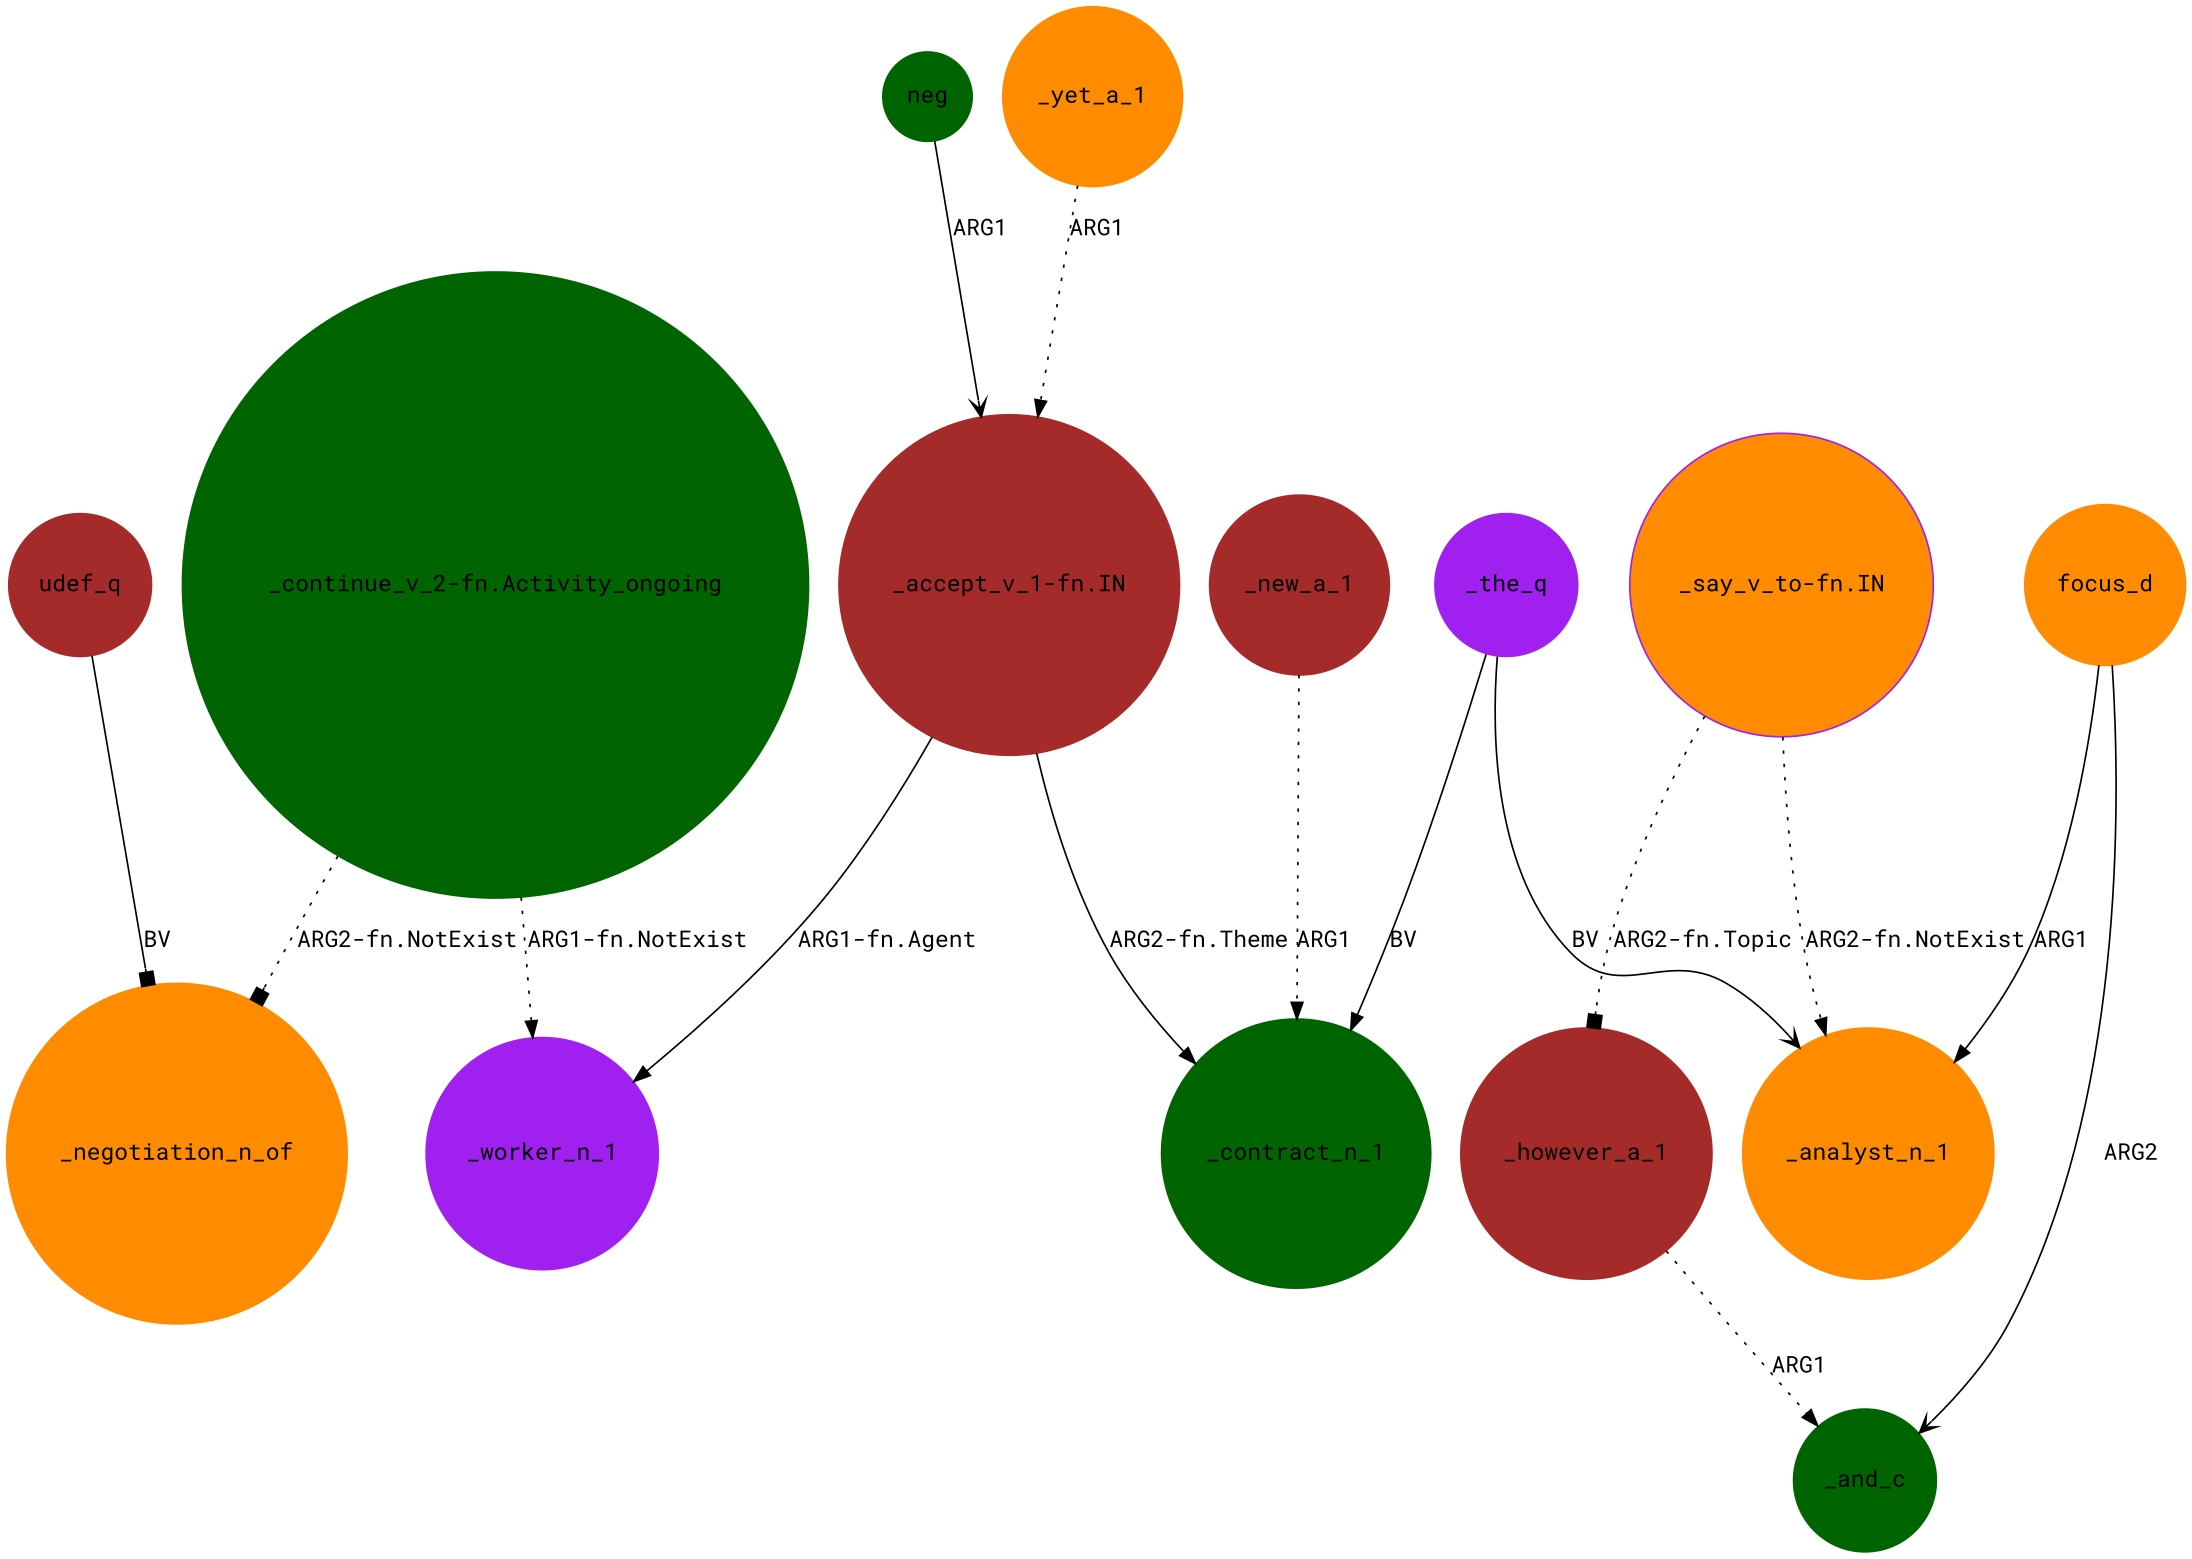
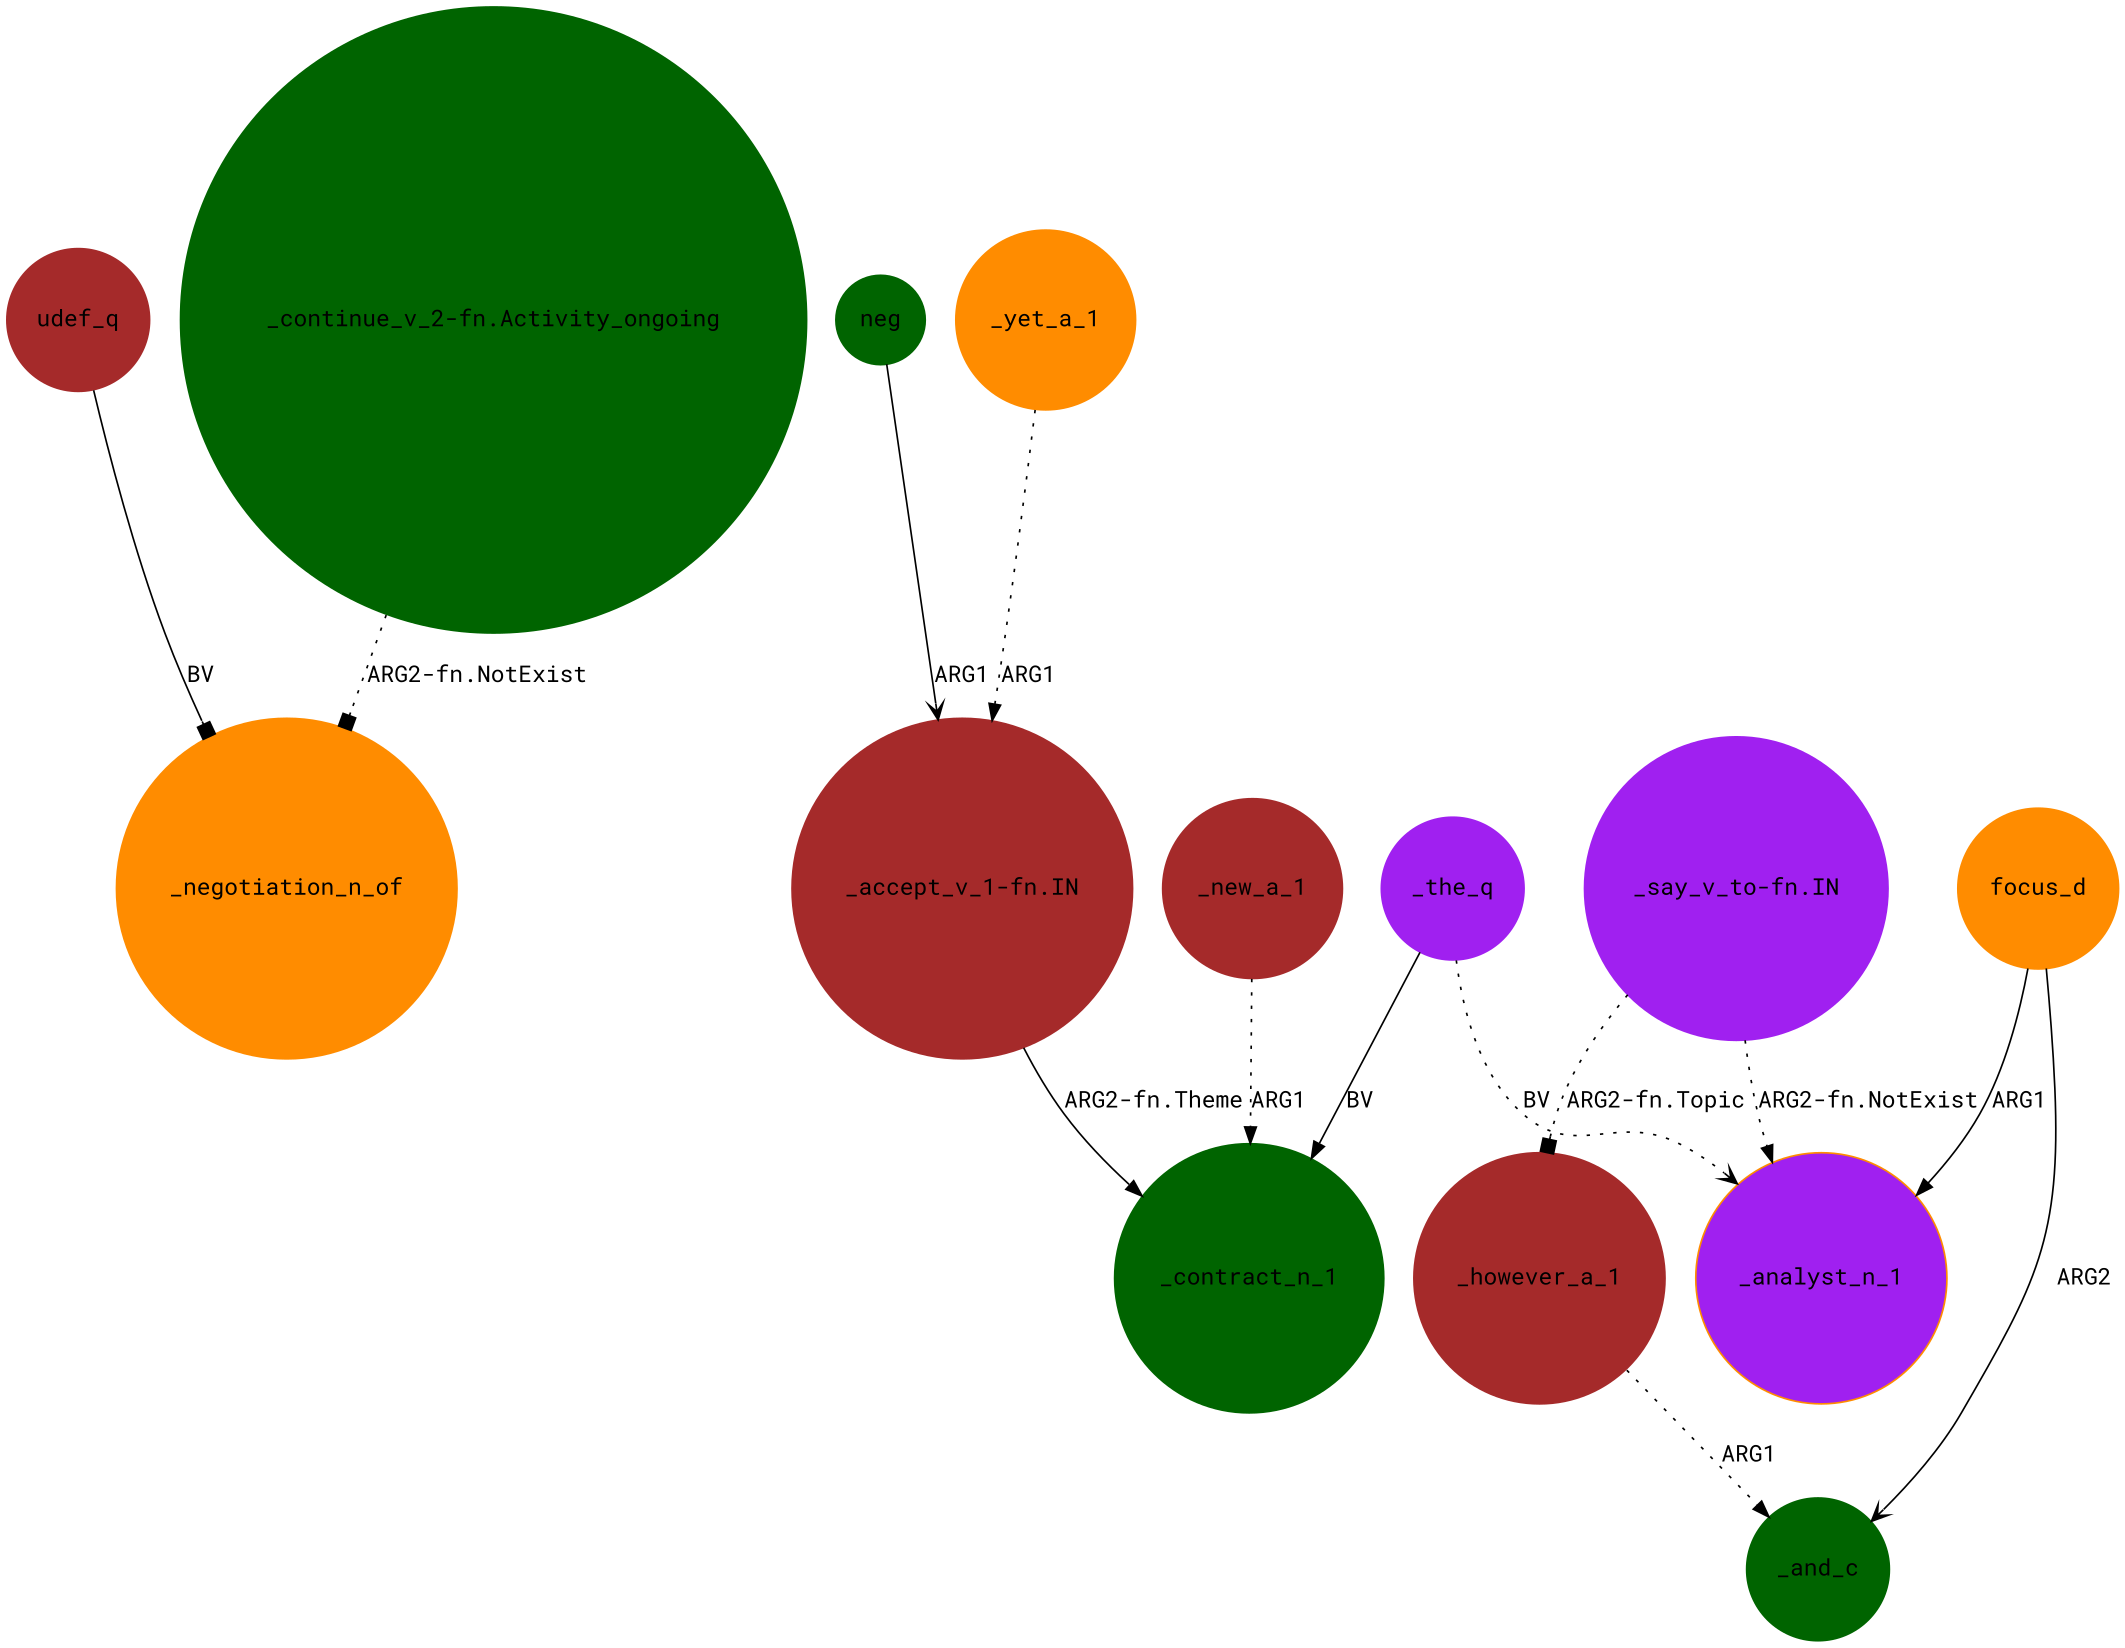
(1781, 585) -> (1736, 889)
(1550, 926) -> (1542, 1127)
(542, 1154) -> none
(1868, 1154) -> (1821, 1278)
